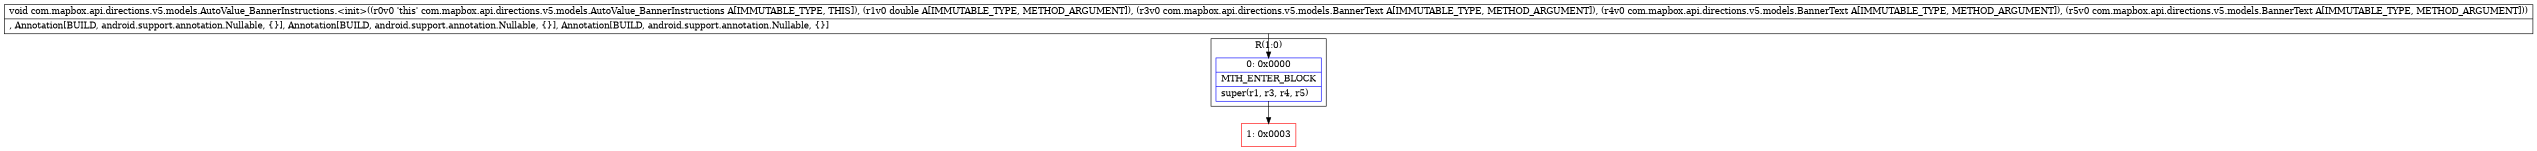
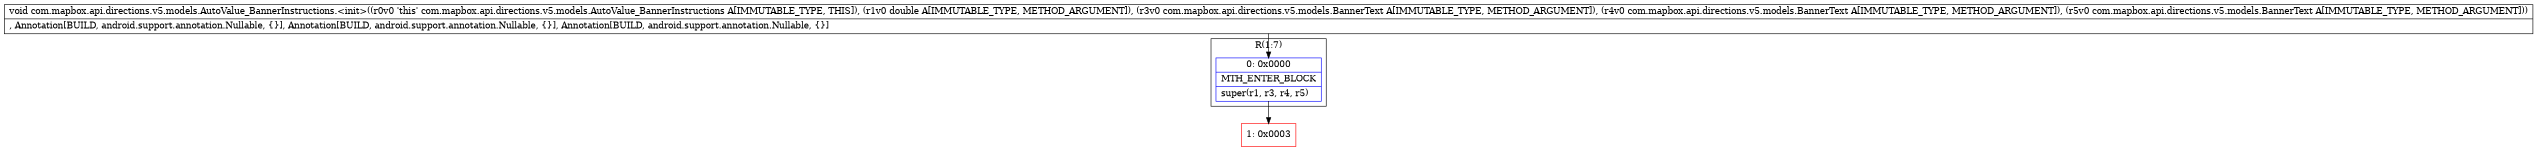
(1269, 46) -> (1269, 46)
